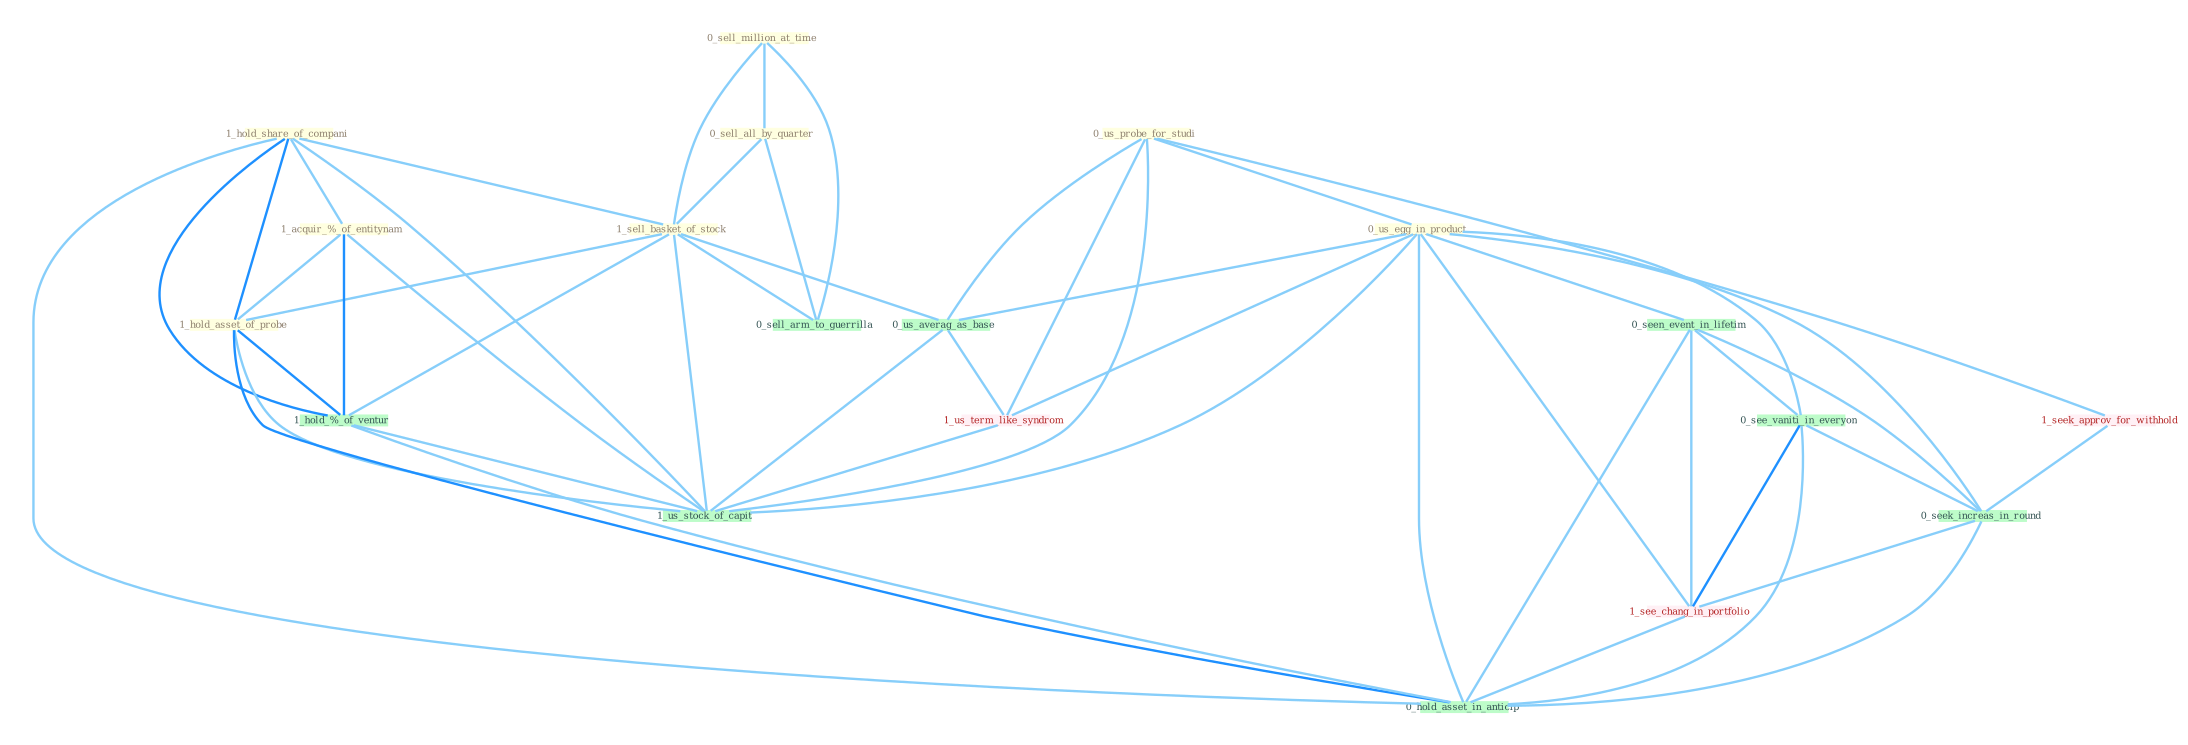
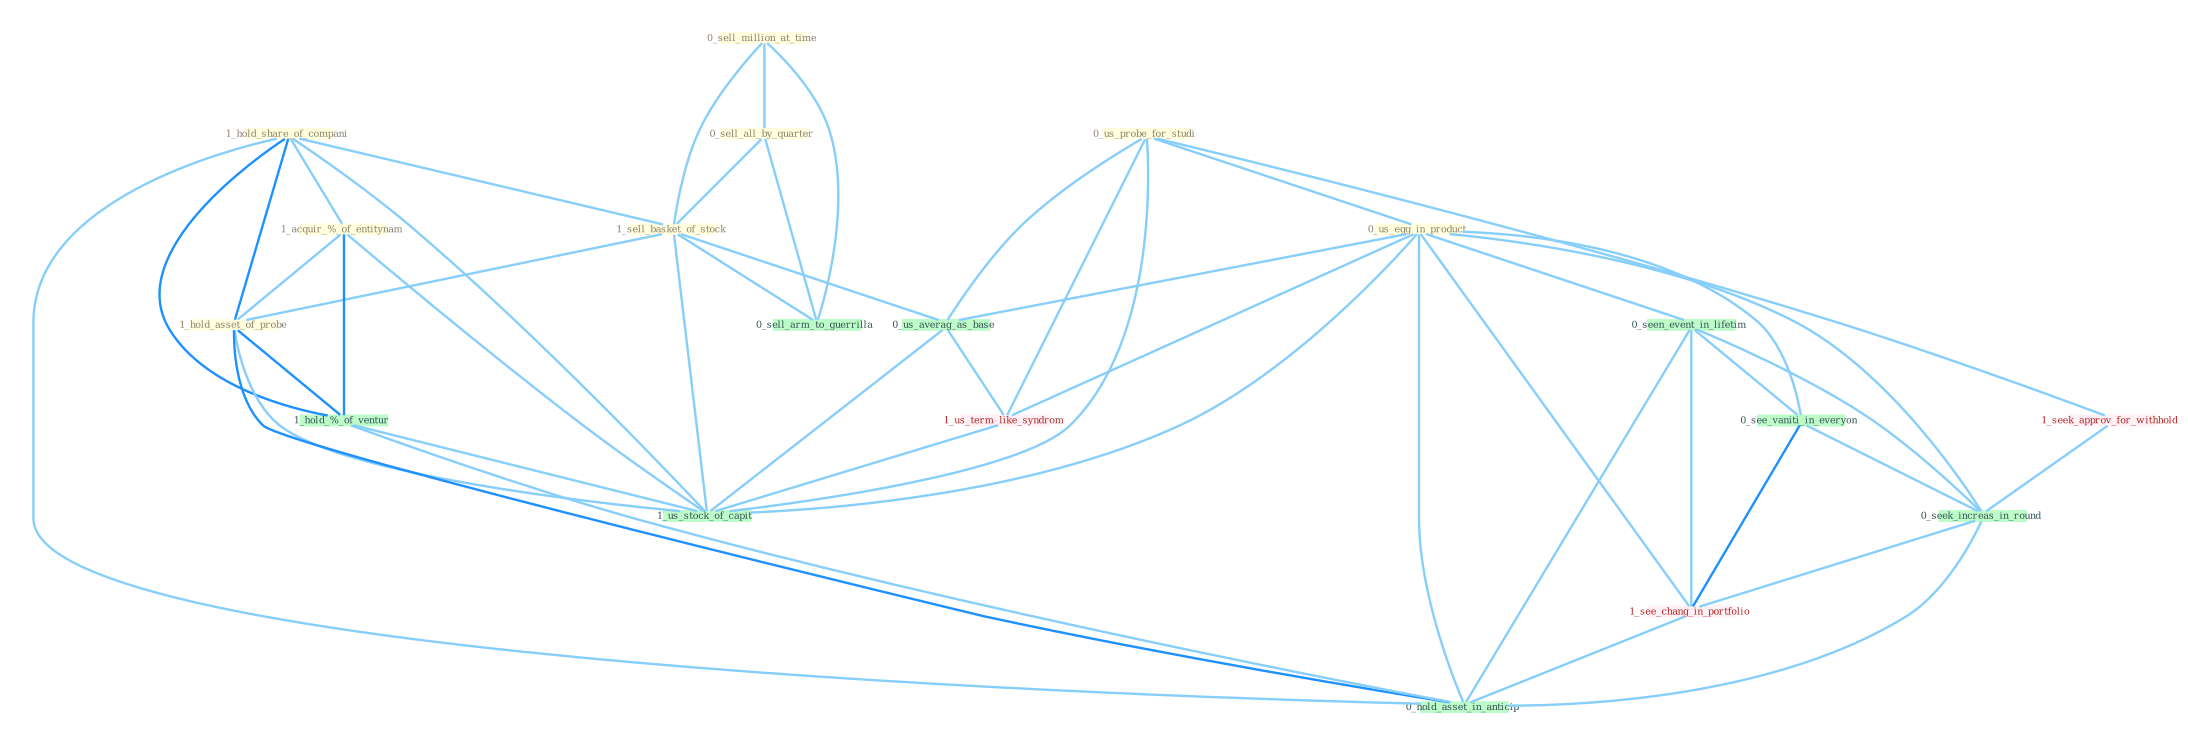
(501, 329) -> none
(1730, 639) -> none
